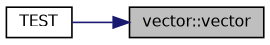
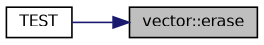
(197, 22) -> (193, 22)
